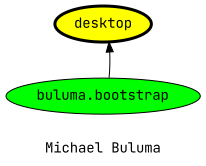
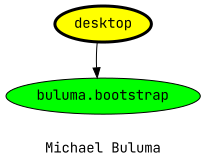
(110, 65) -> (96, 55)
